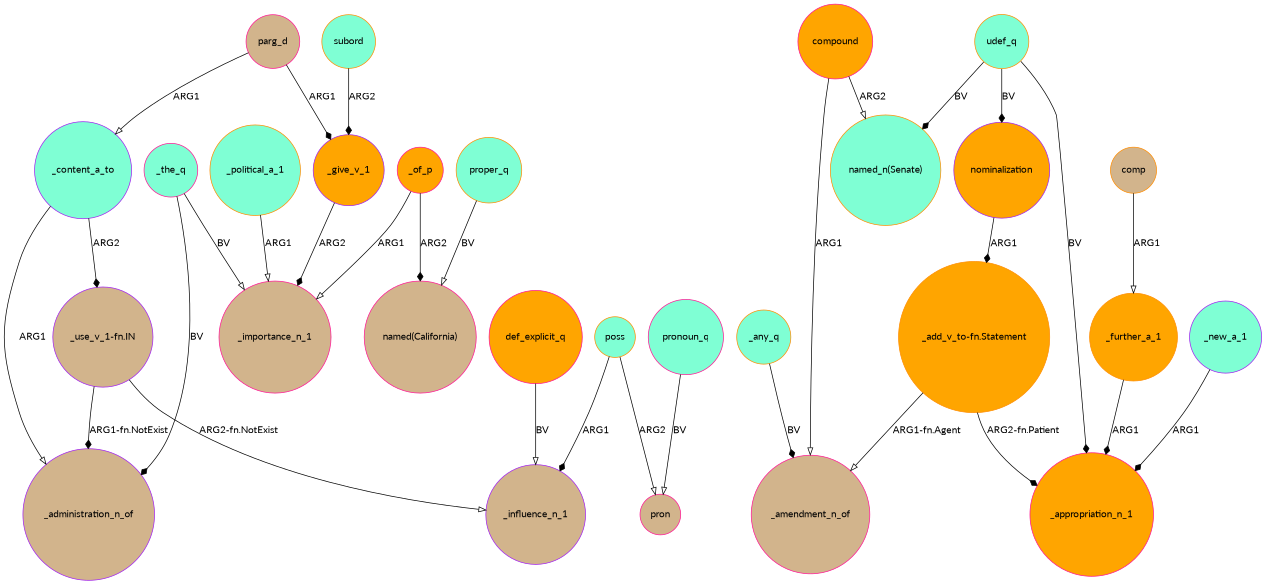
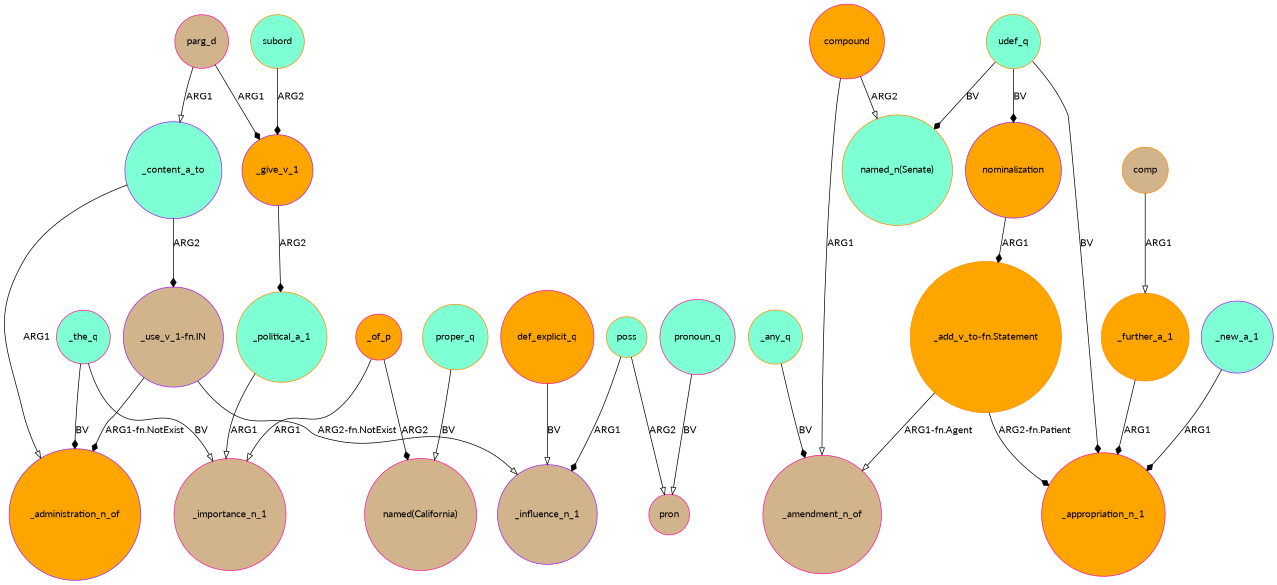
(318, 240) -> (279, 244)
(89, 515) -> (75, 515)
